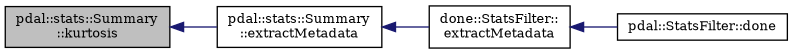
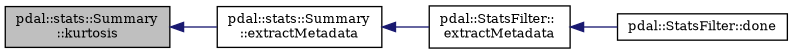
(500, 27) -> (500, 27)
